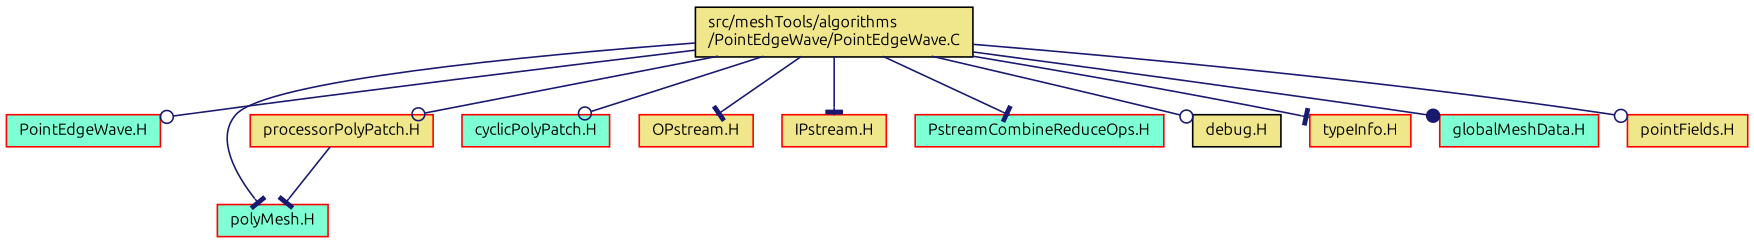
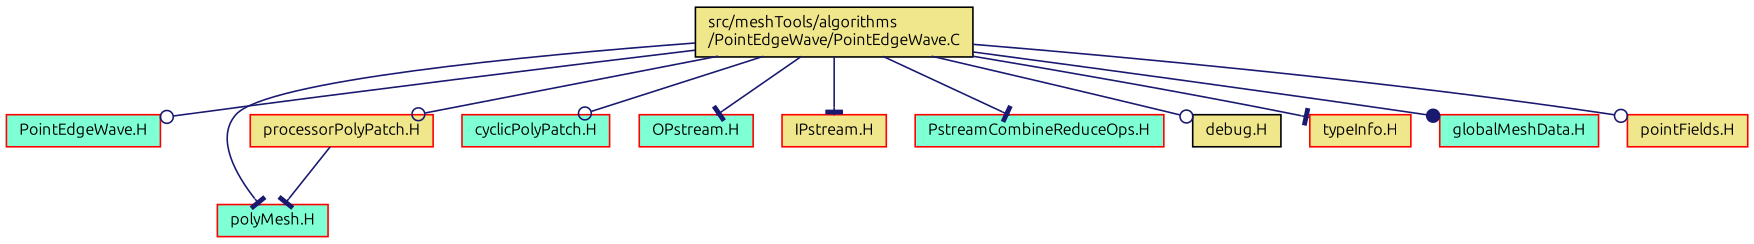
(696, 131) -> (696, 131)
